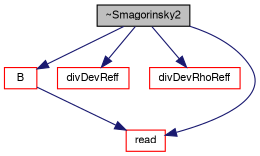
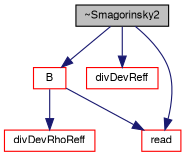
(166, 43) -> (50, 104)
